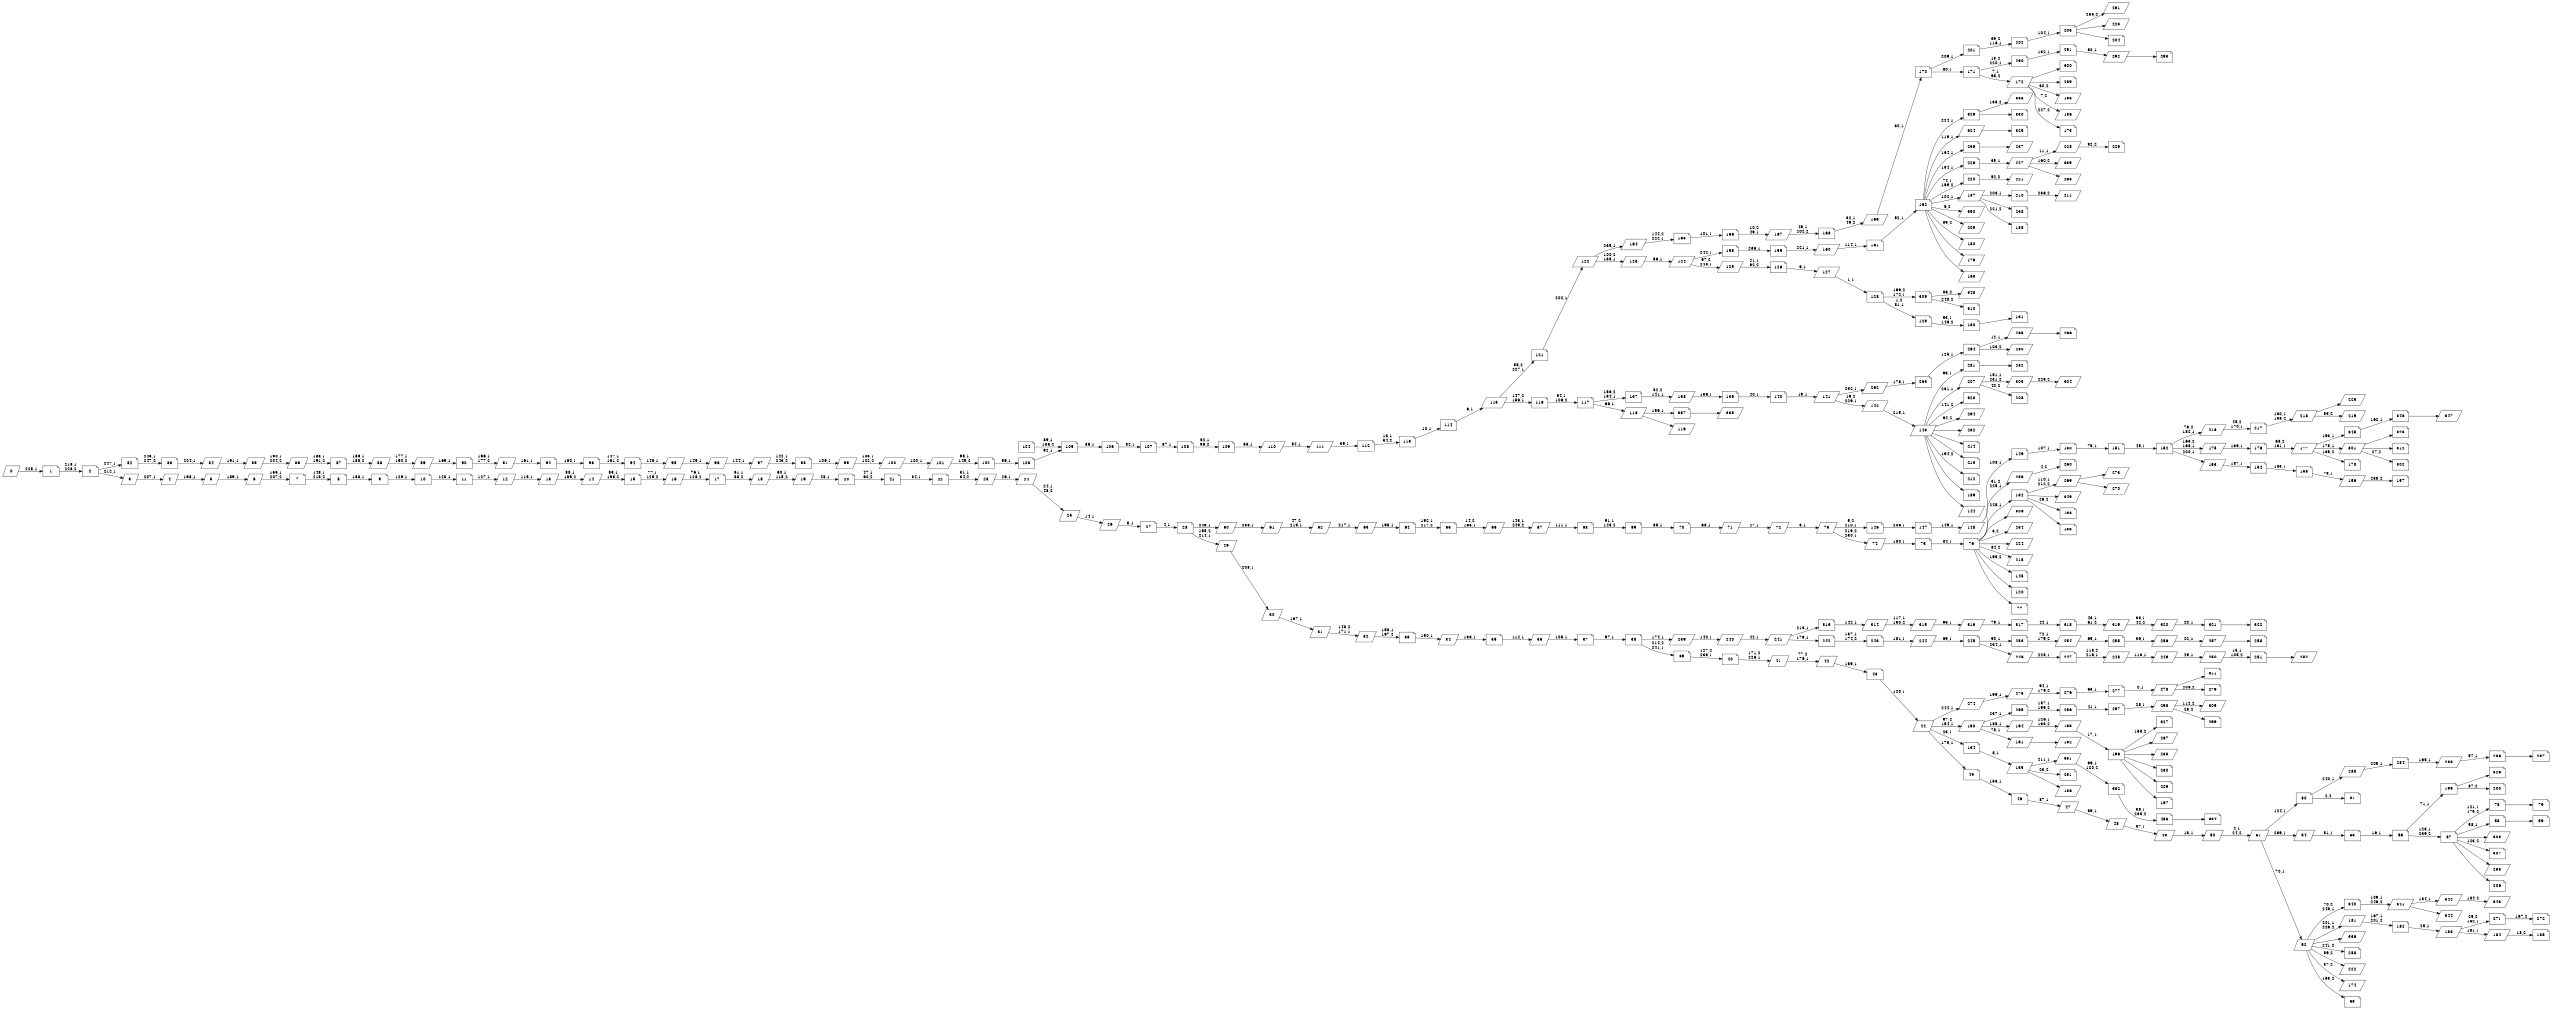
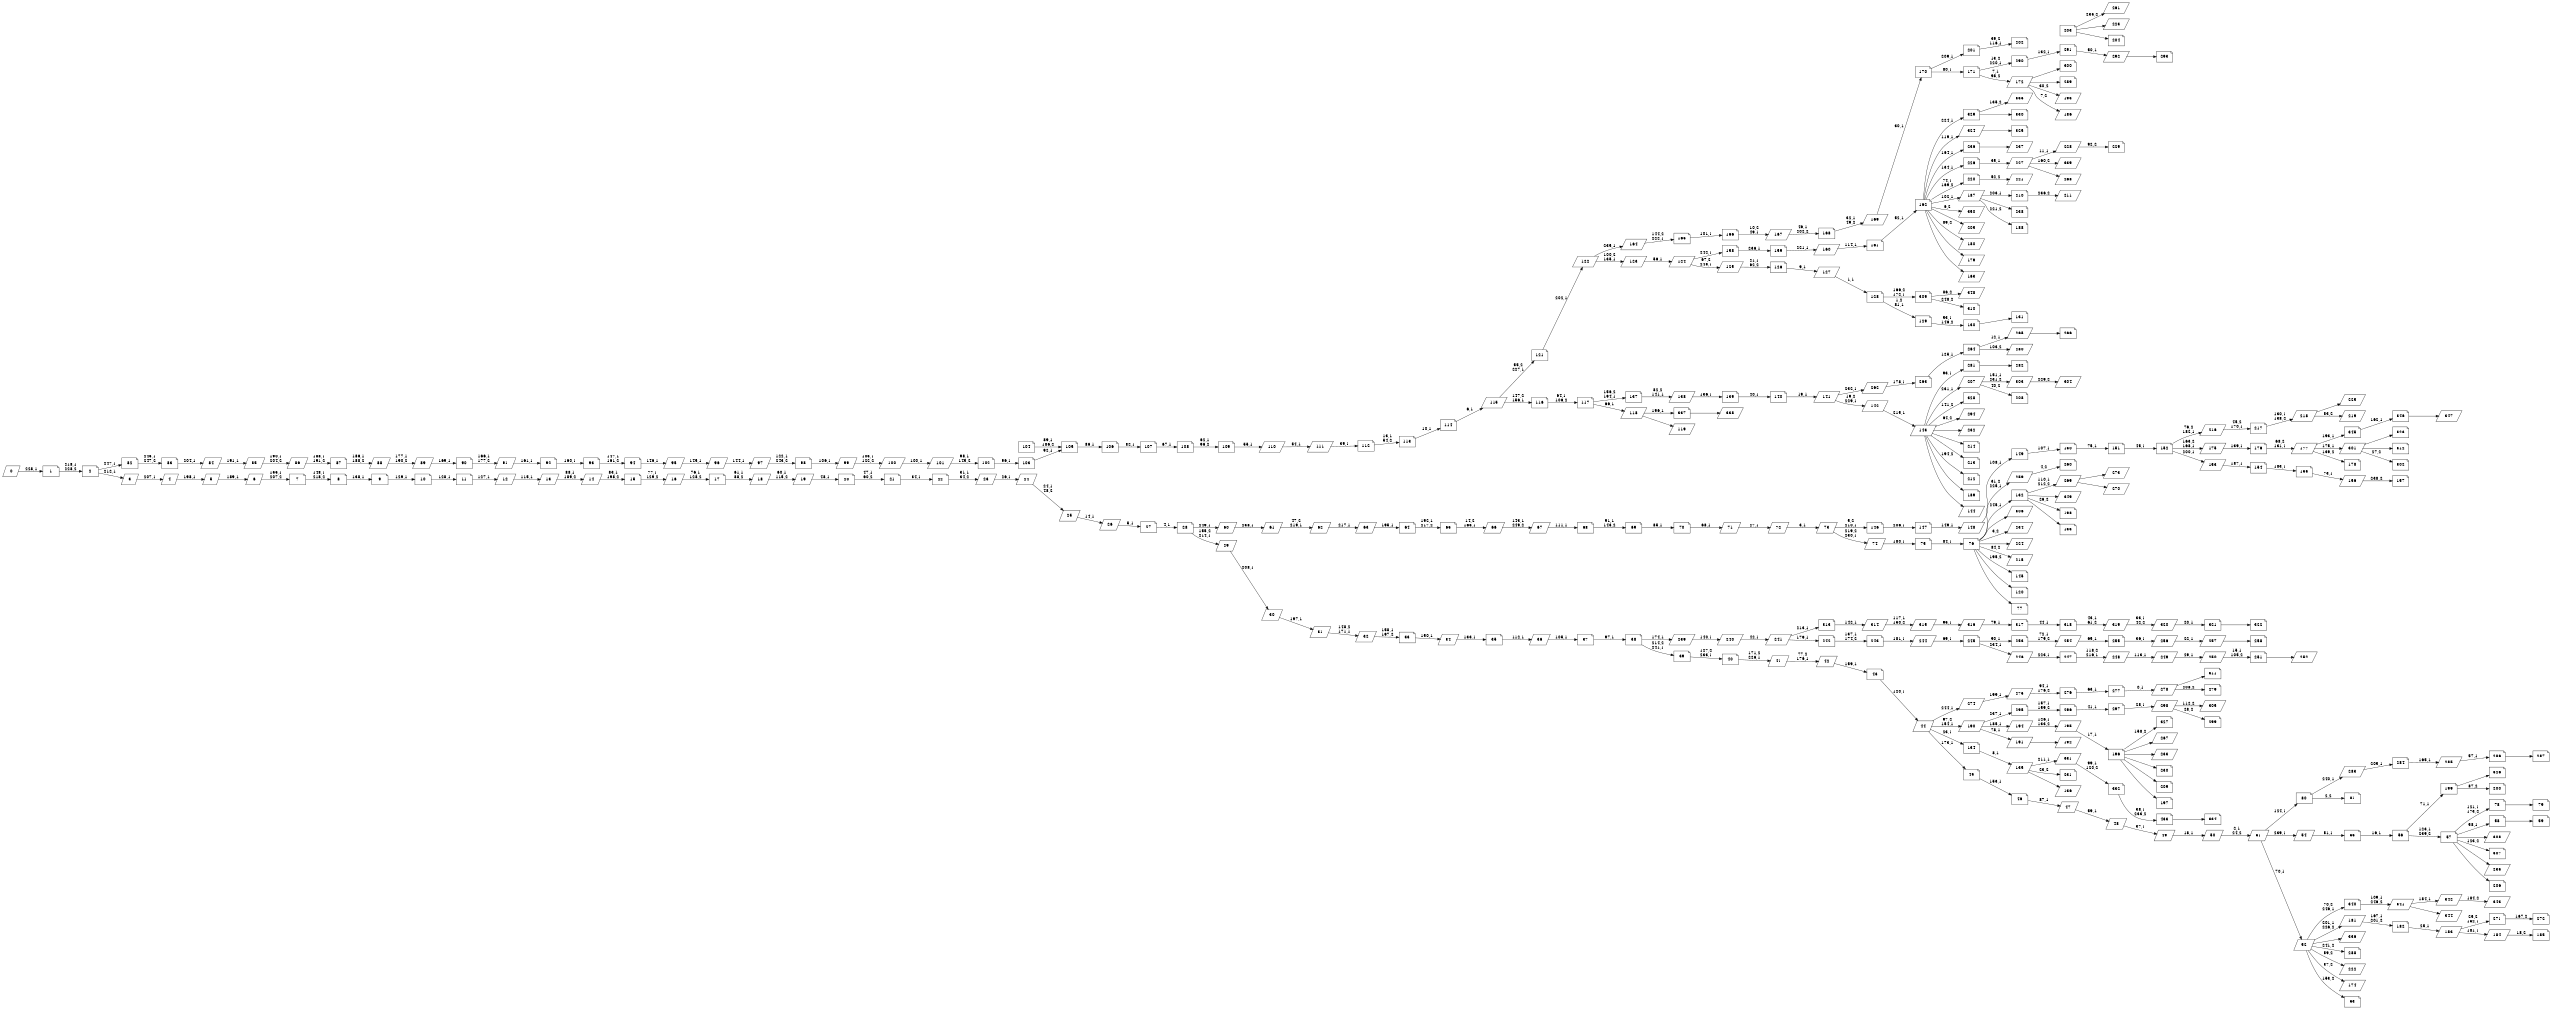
(2043, 37) -> none
(2068, 131) -> none
